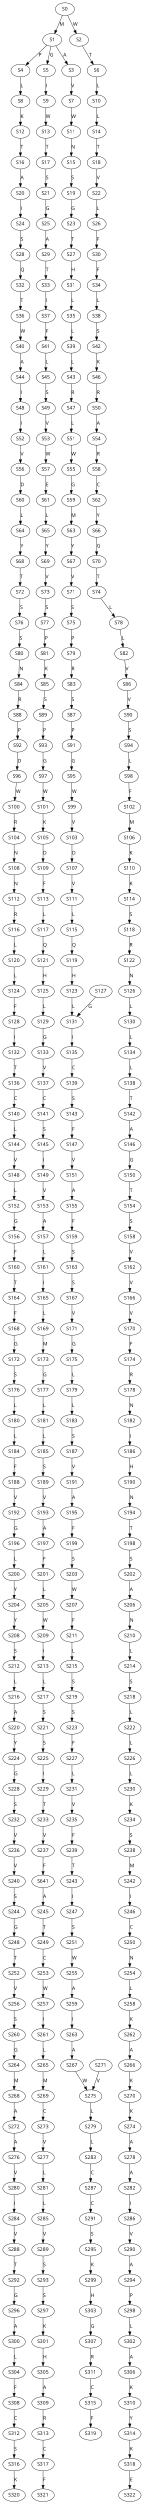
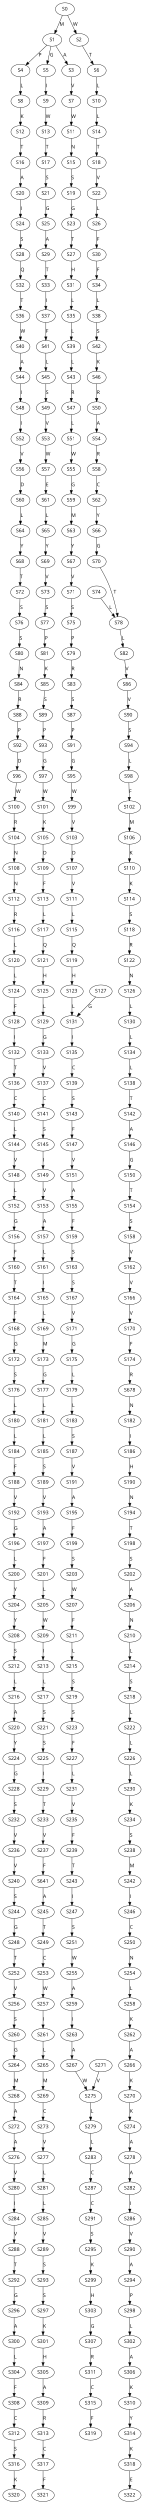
(97, 575) -> (111, 590)
(130, 1390) -> (130, 1390)
